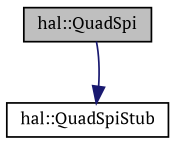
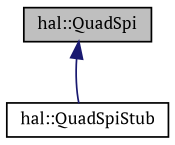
(99, 64) -> (76, 81)
